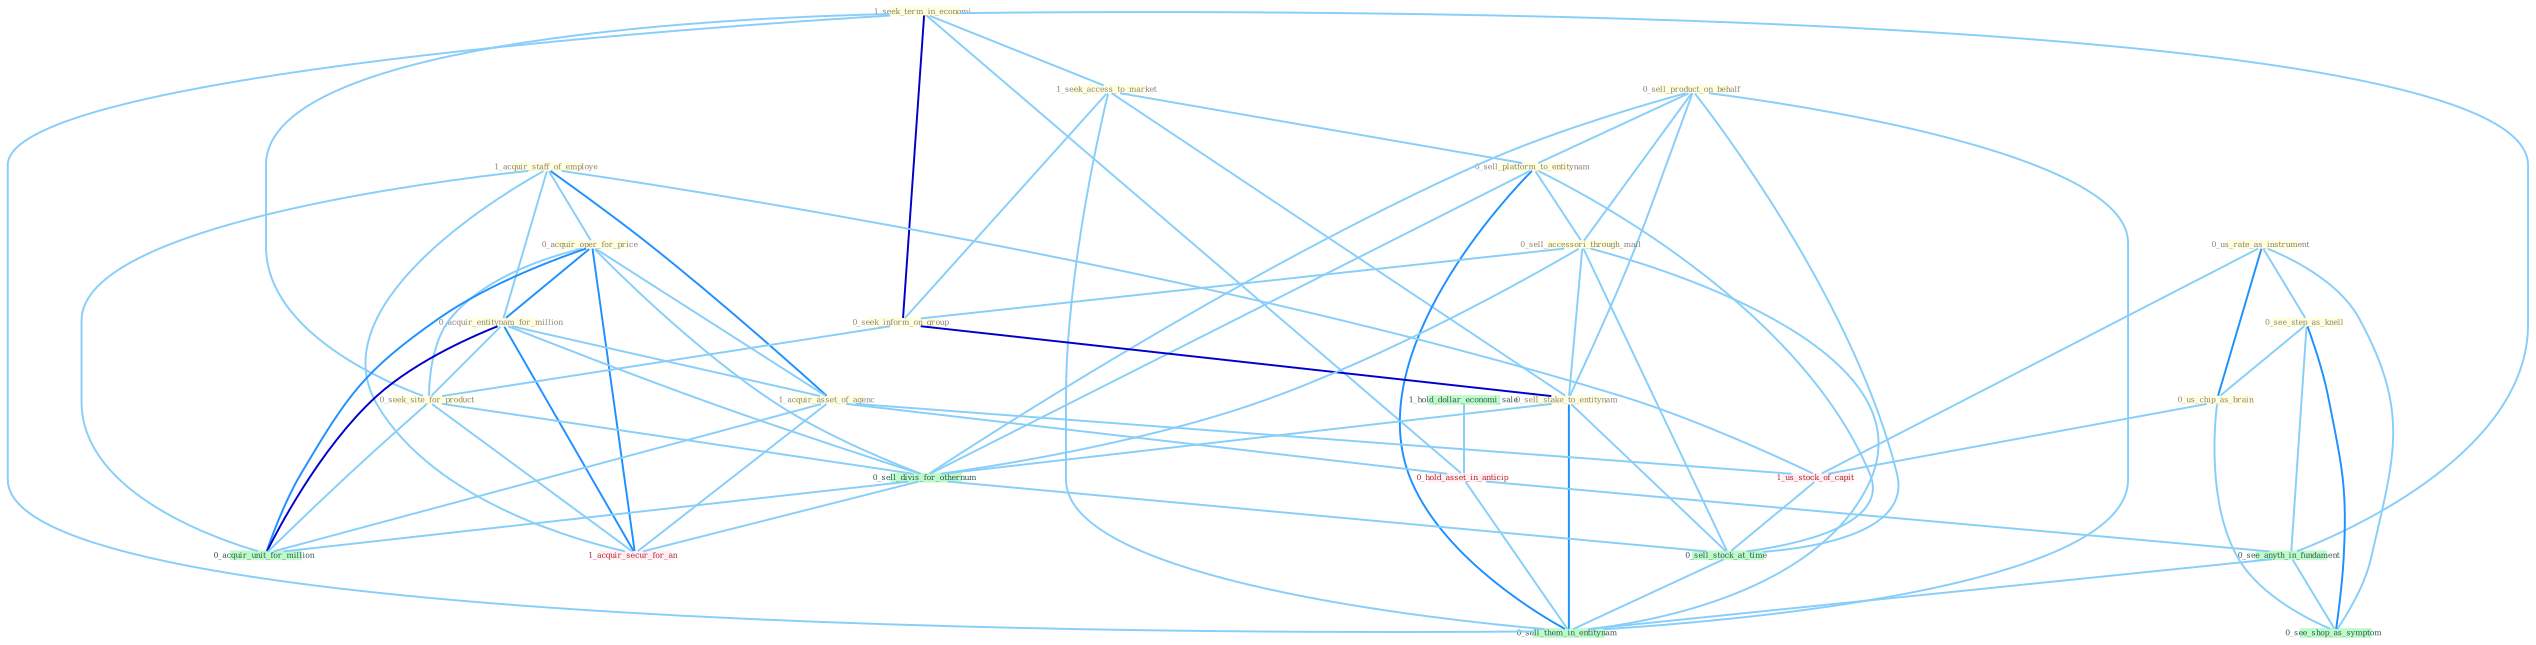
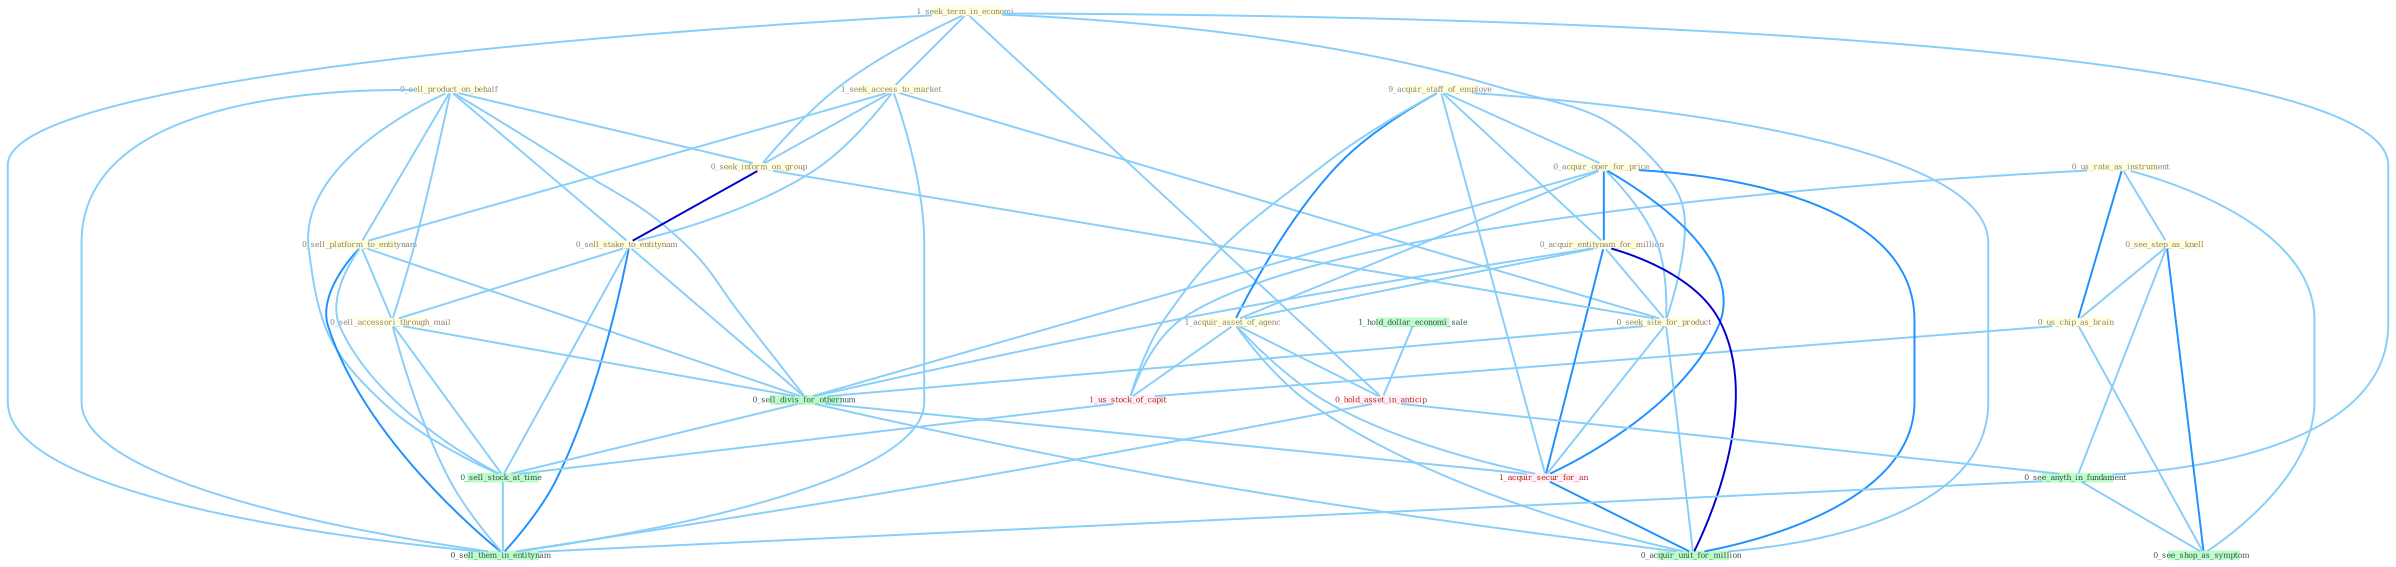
(548, 167) -> (1441, 89)
(914, 167) -> (853, 77)
none -> (1242, 195)
(1291, 278) -> (606, 128)
none -> (1619, 517)
